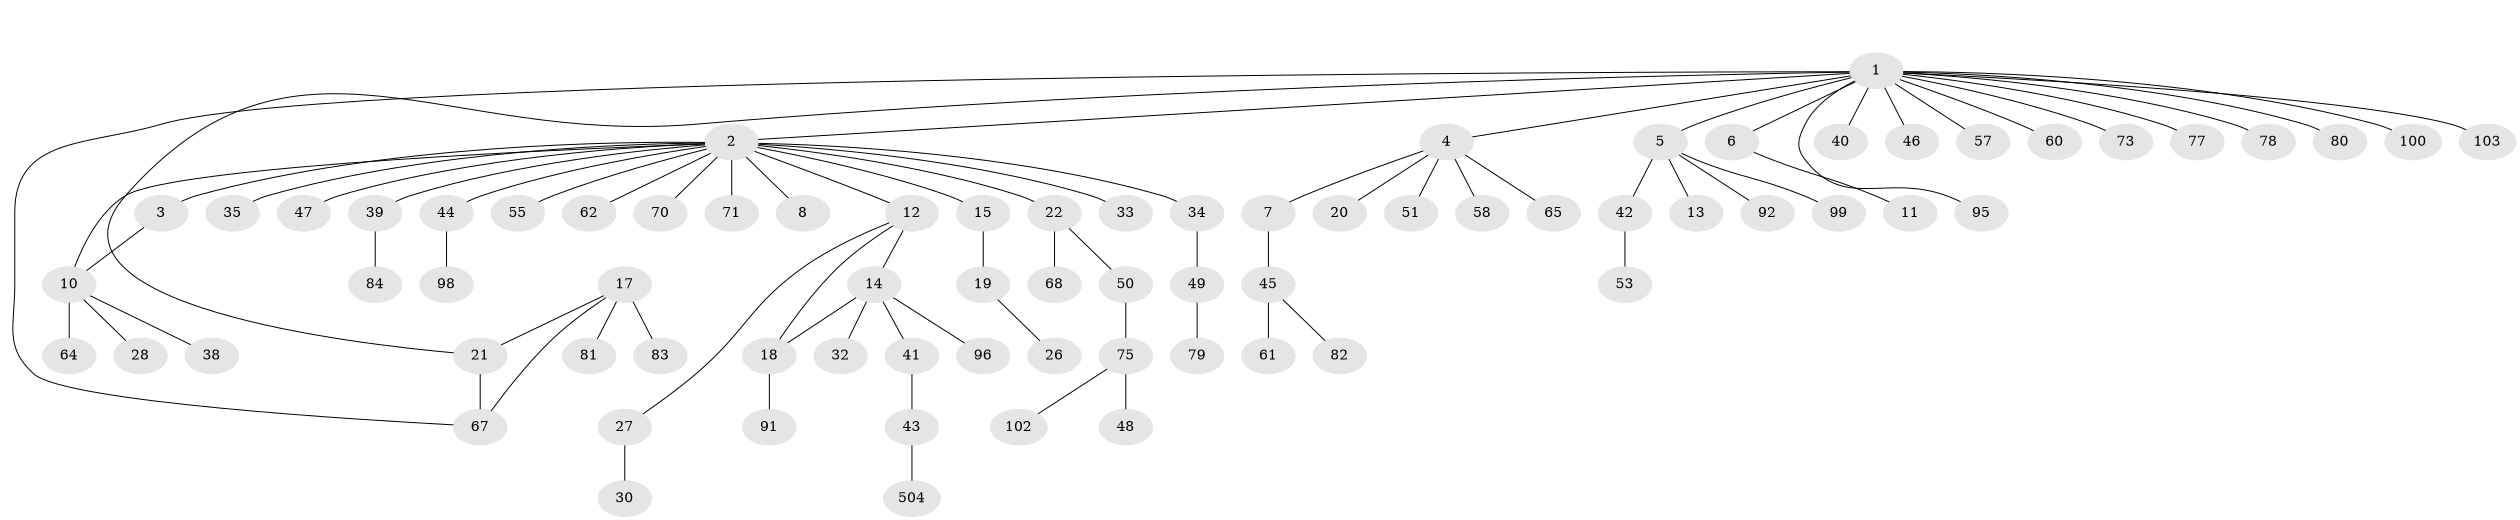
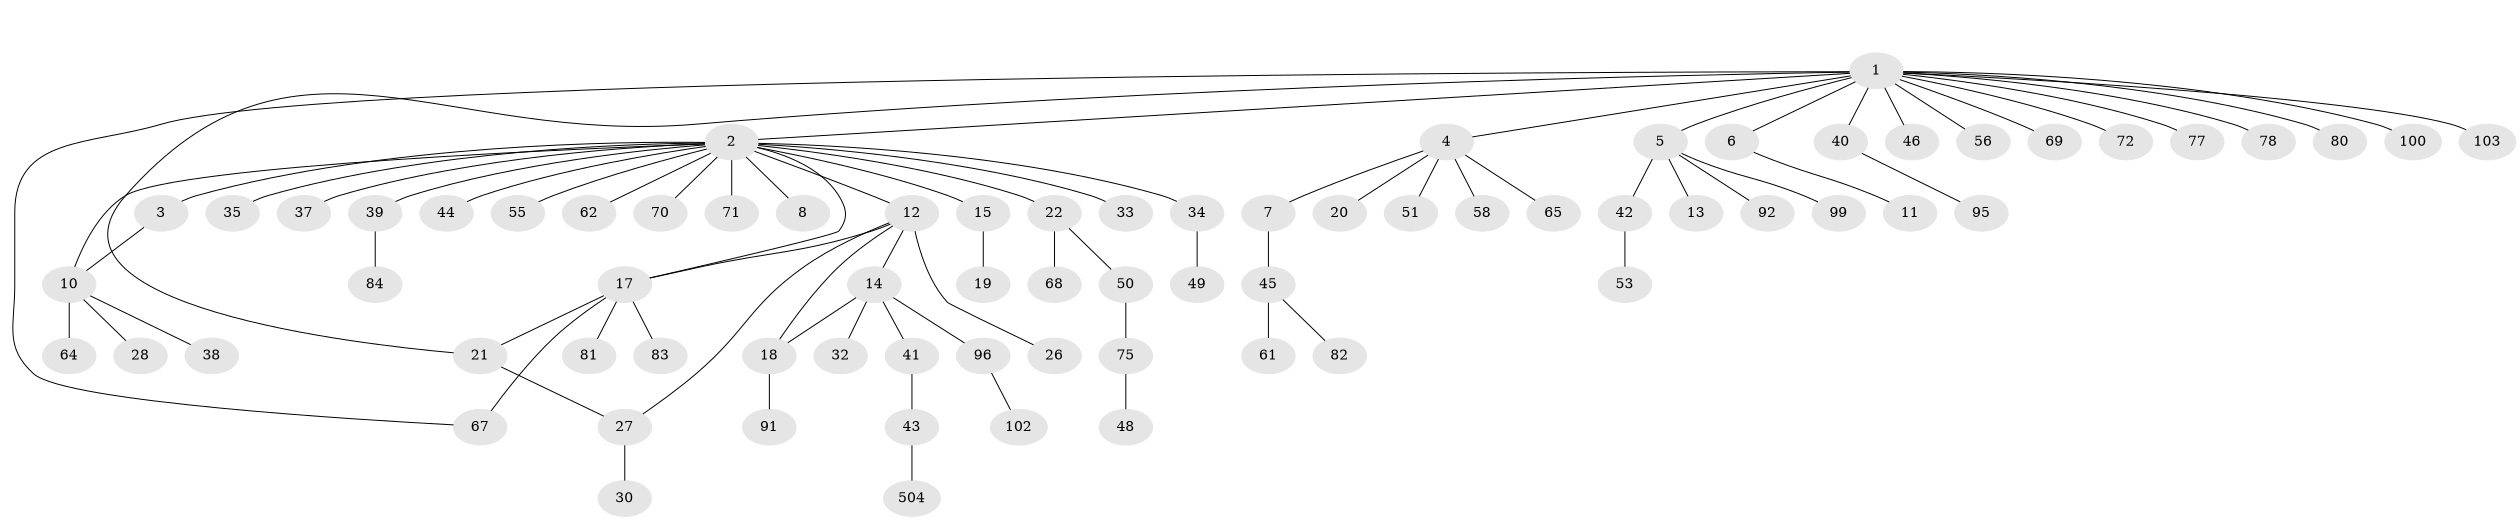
(1983, 142) -> (1983, 142)
(2055, 142) -> (2055, 142)
(2126, 142) -> (2126, 142)
(1813, 167) -> (1911, 178)
(304, 213) -> (304, 213)
none -> (810, 240)
none -> (795, 250)
(447, 285) -> none
(1019, 320) -> (955, 306)
(1197, 356) -> none
(1073, 391) -> (1001, 391)
(480, 392) -> (552, 392)
